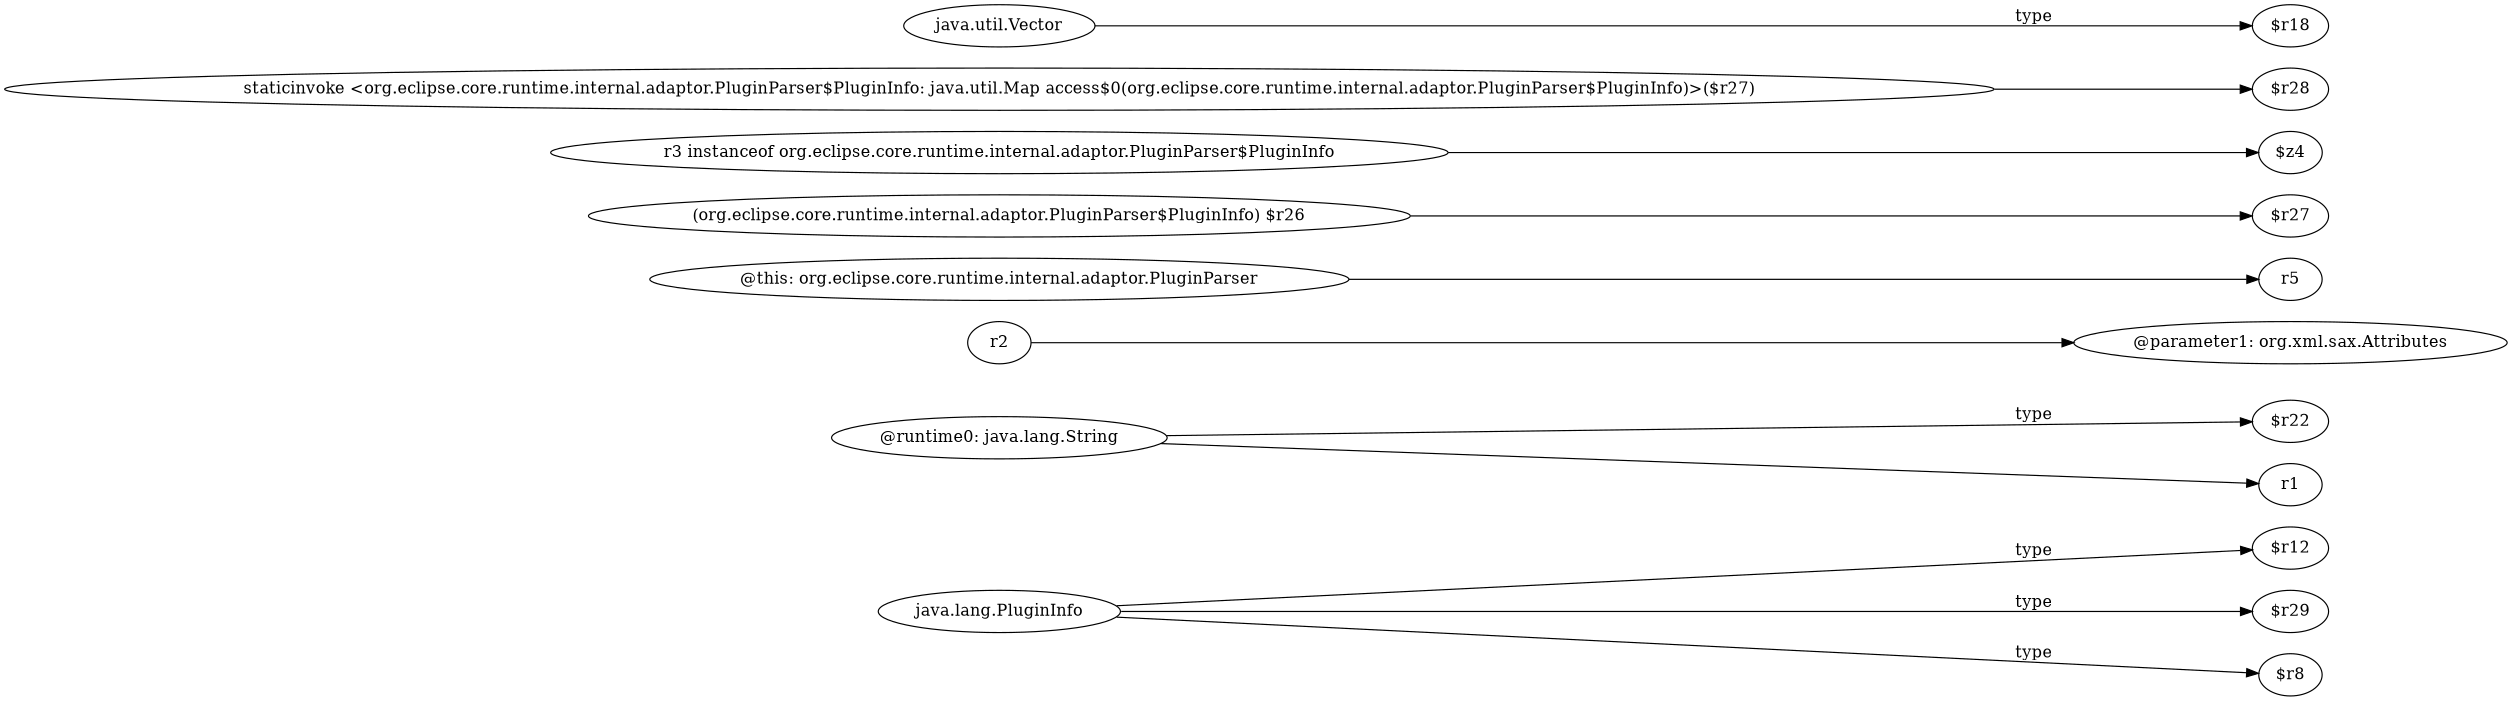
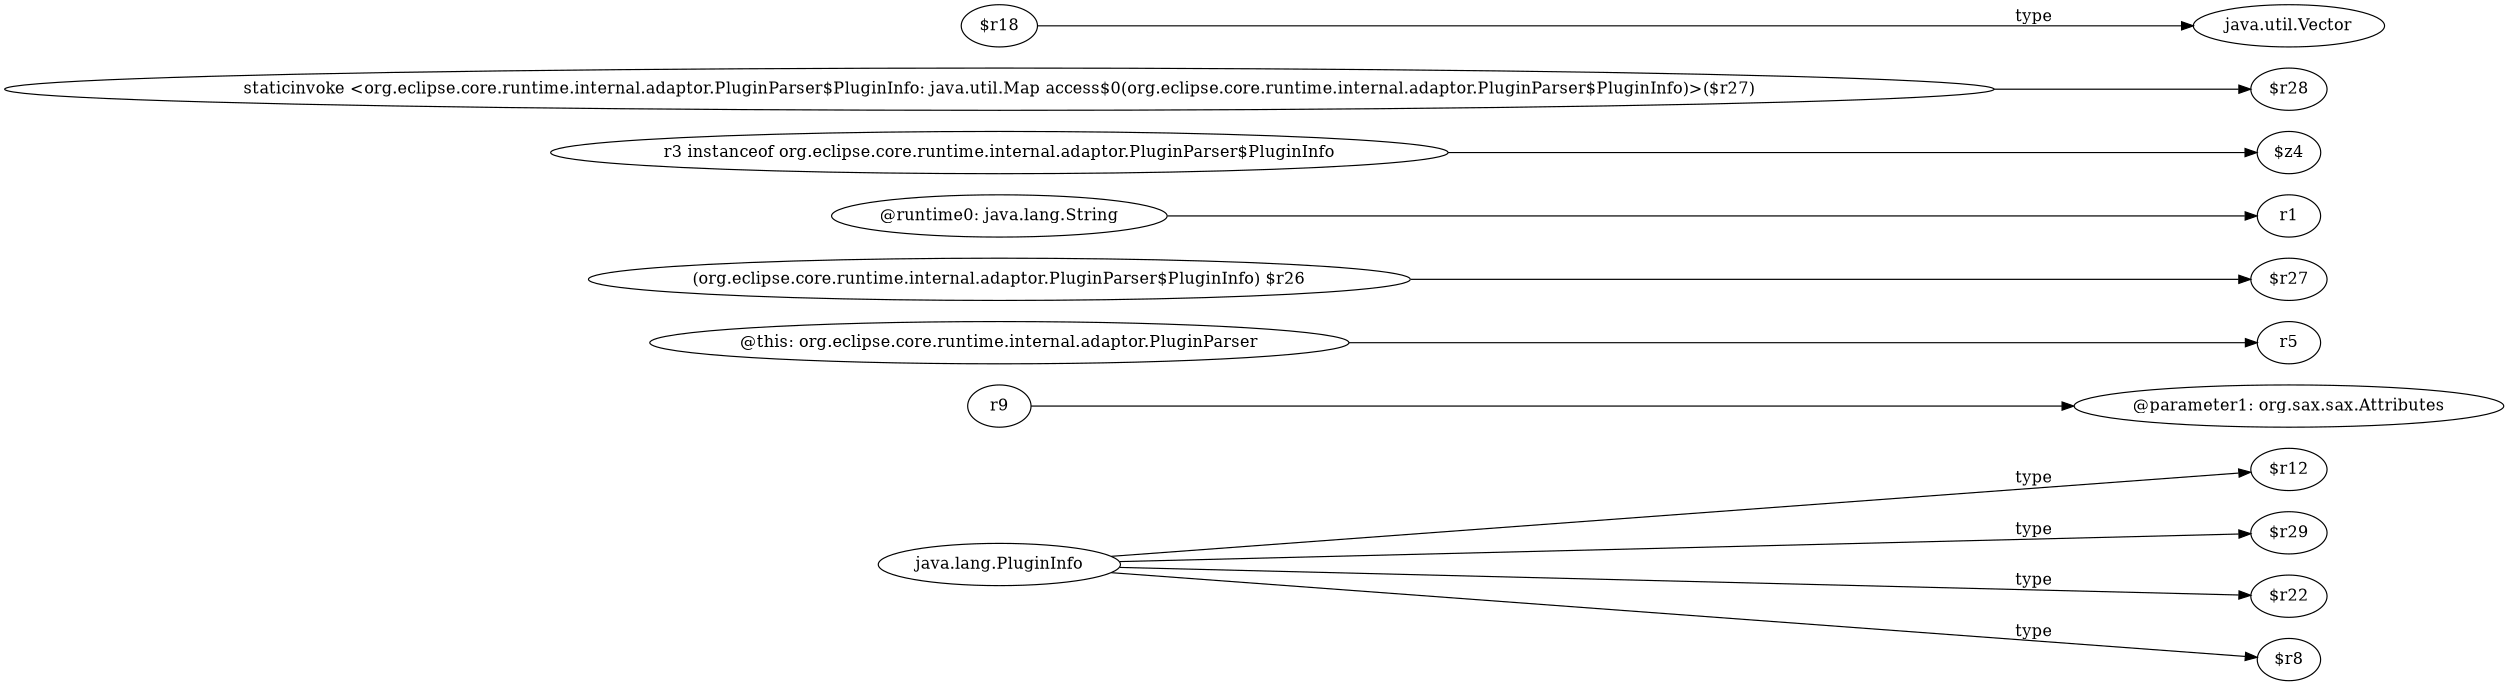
(1667, 26) -> (1610, 26)
(999, 343) -> (999, 406)
(2290, 343) -> (2289, 406)
(1703, 429) -> (1679, 581)
